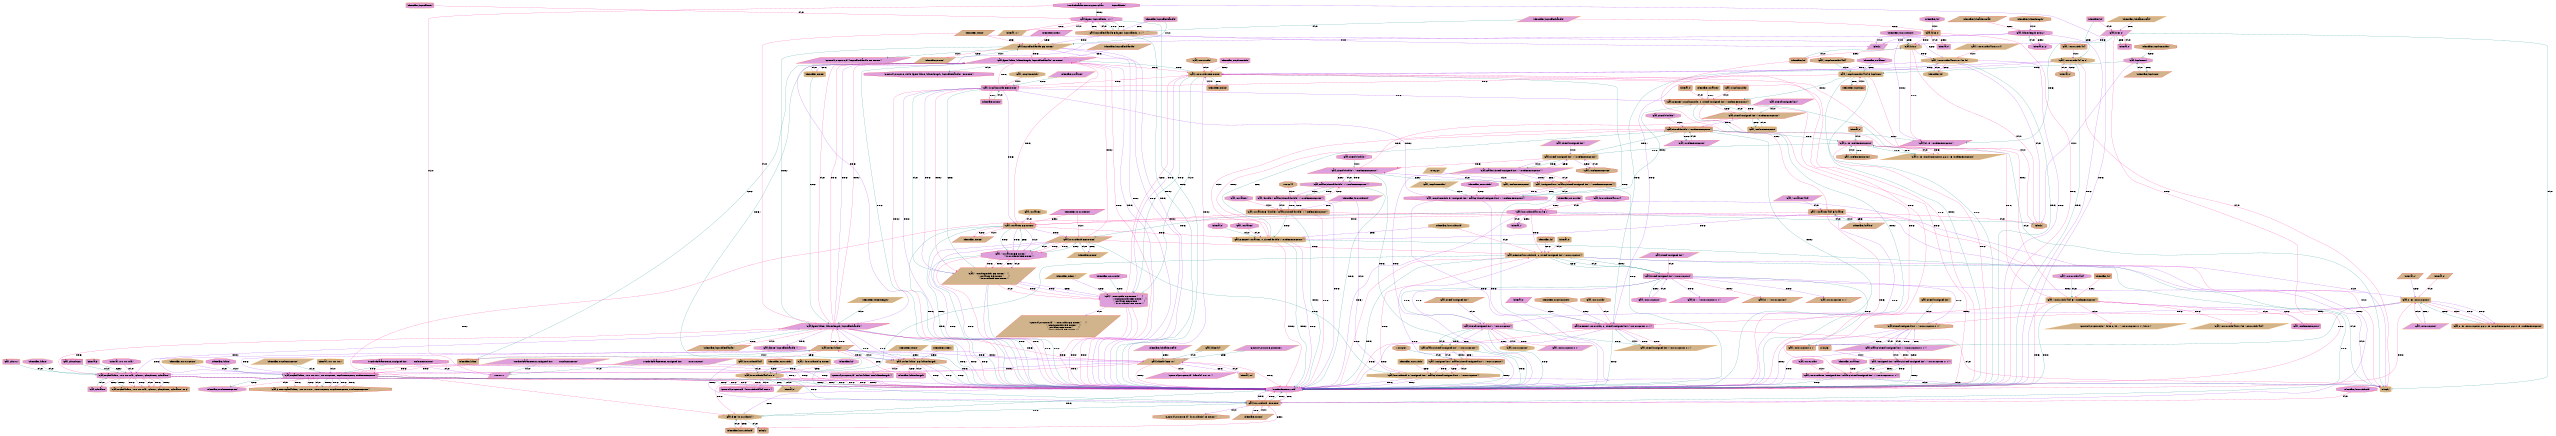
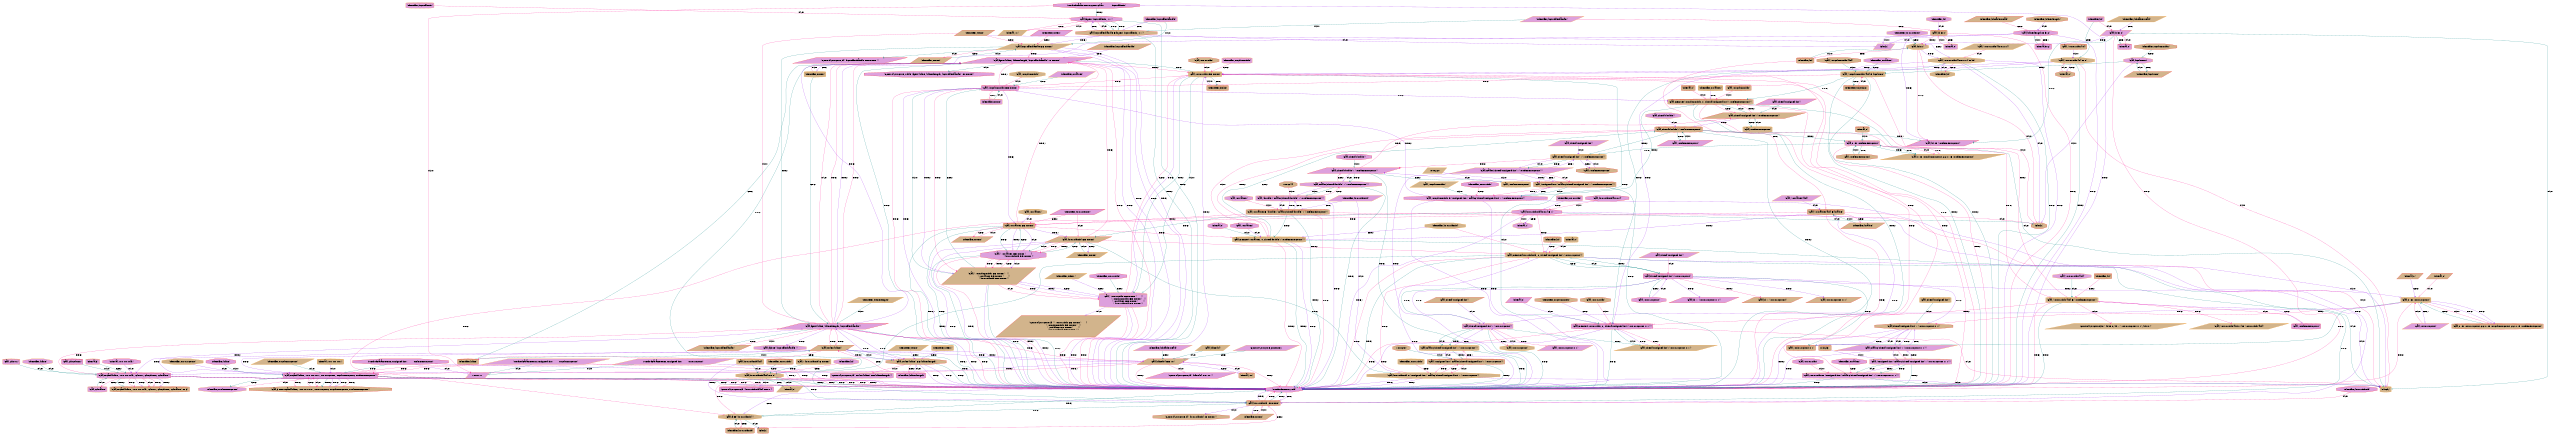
(2040, 47) -> (2043, 47)
